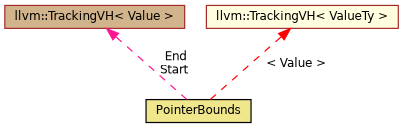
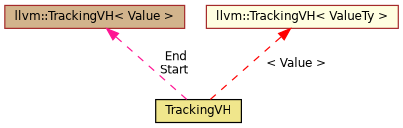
(199, 111) -> (199, 111)
